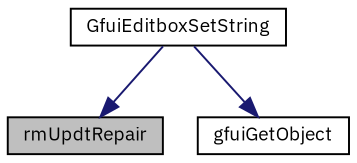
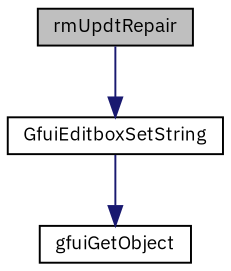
(138, 74) -> (115, 72)
